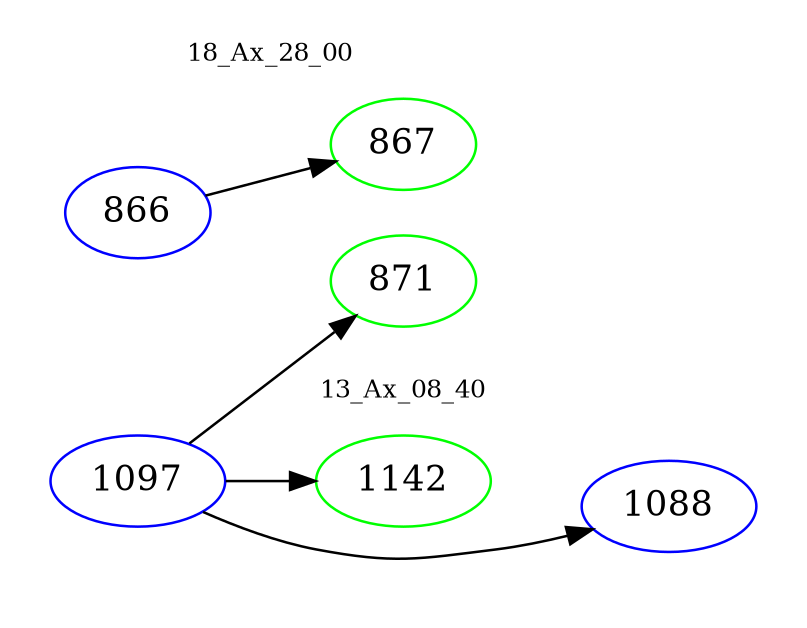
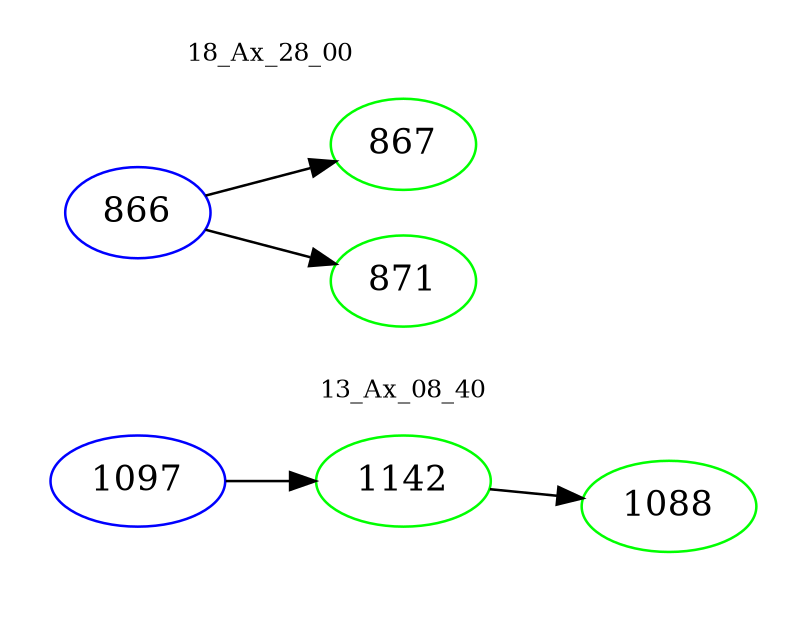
(262, 388) -> (258, 244)
(669, 506) -> (669, 506)
(383, 558) -> (523, 492)
